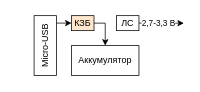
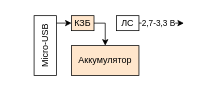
(105, 60) -> (105, 60)
